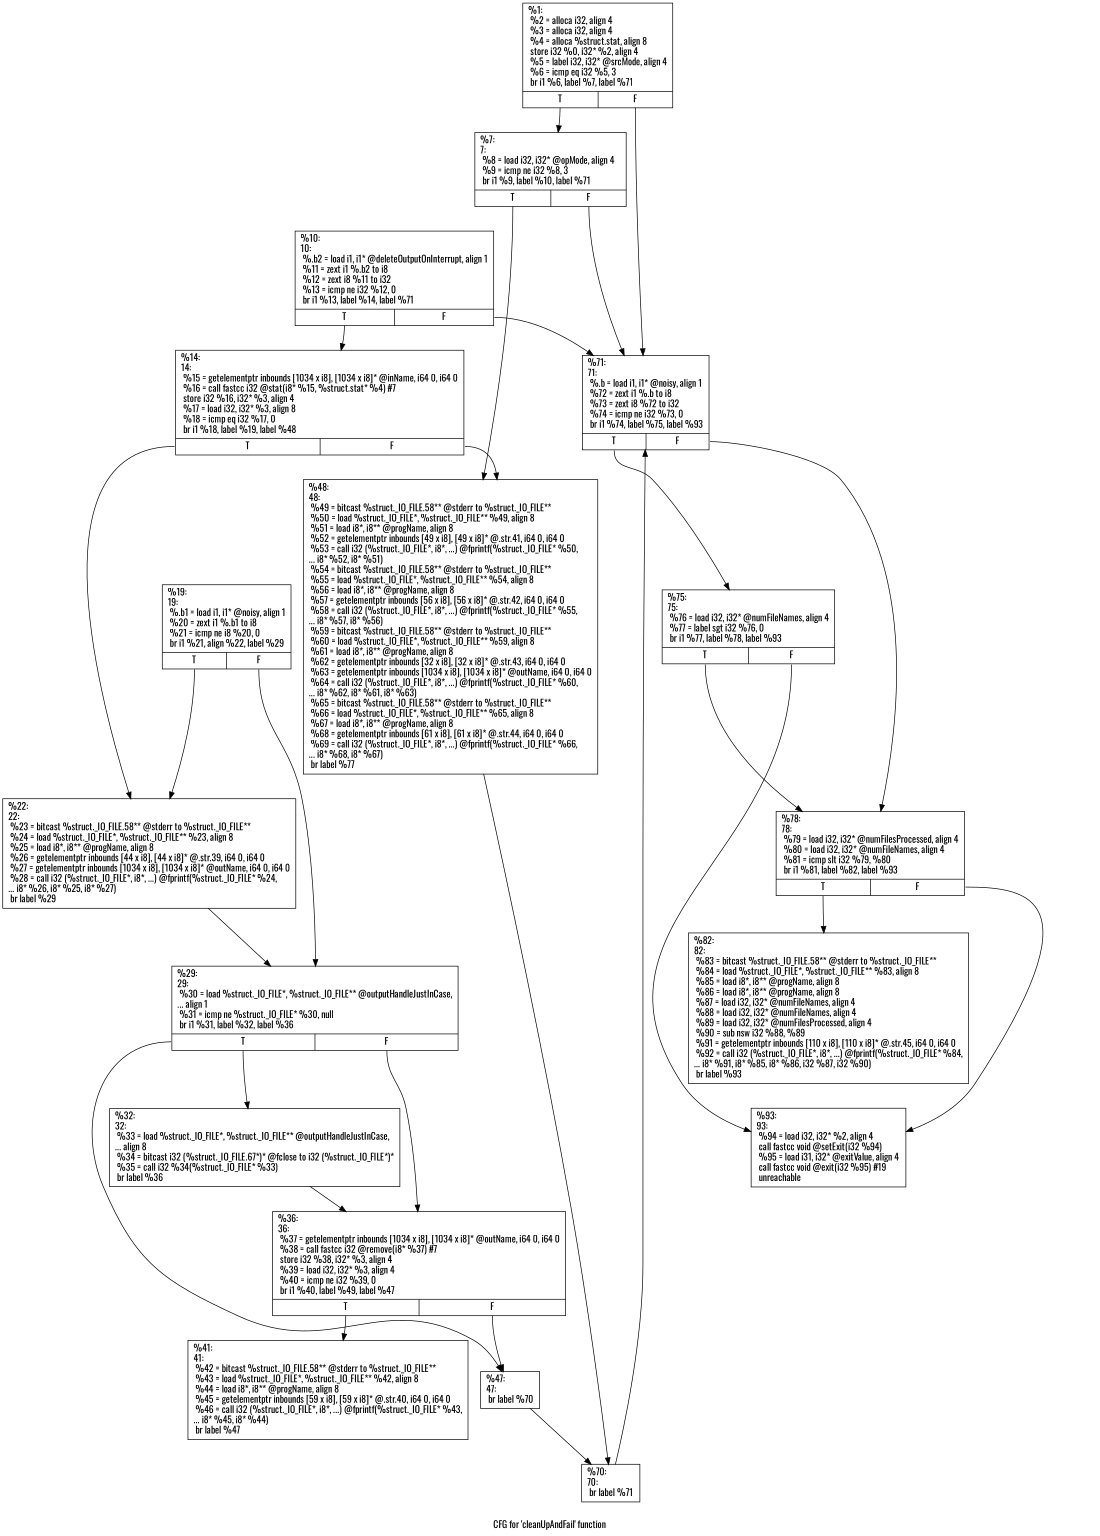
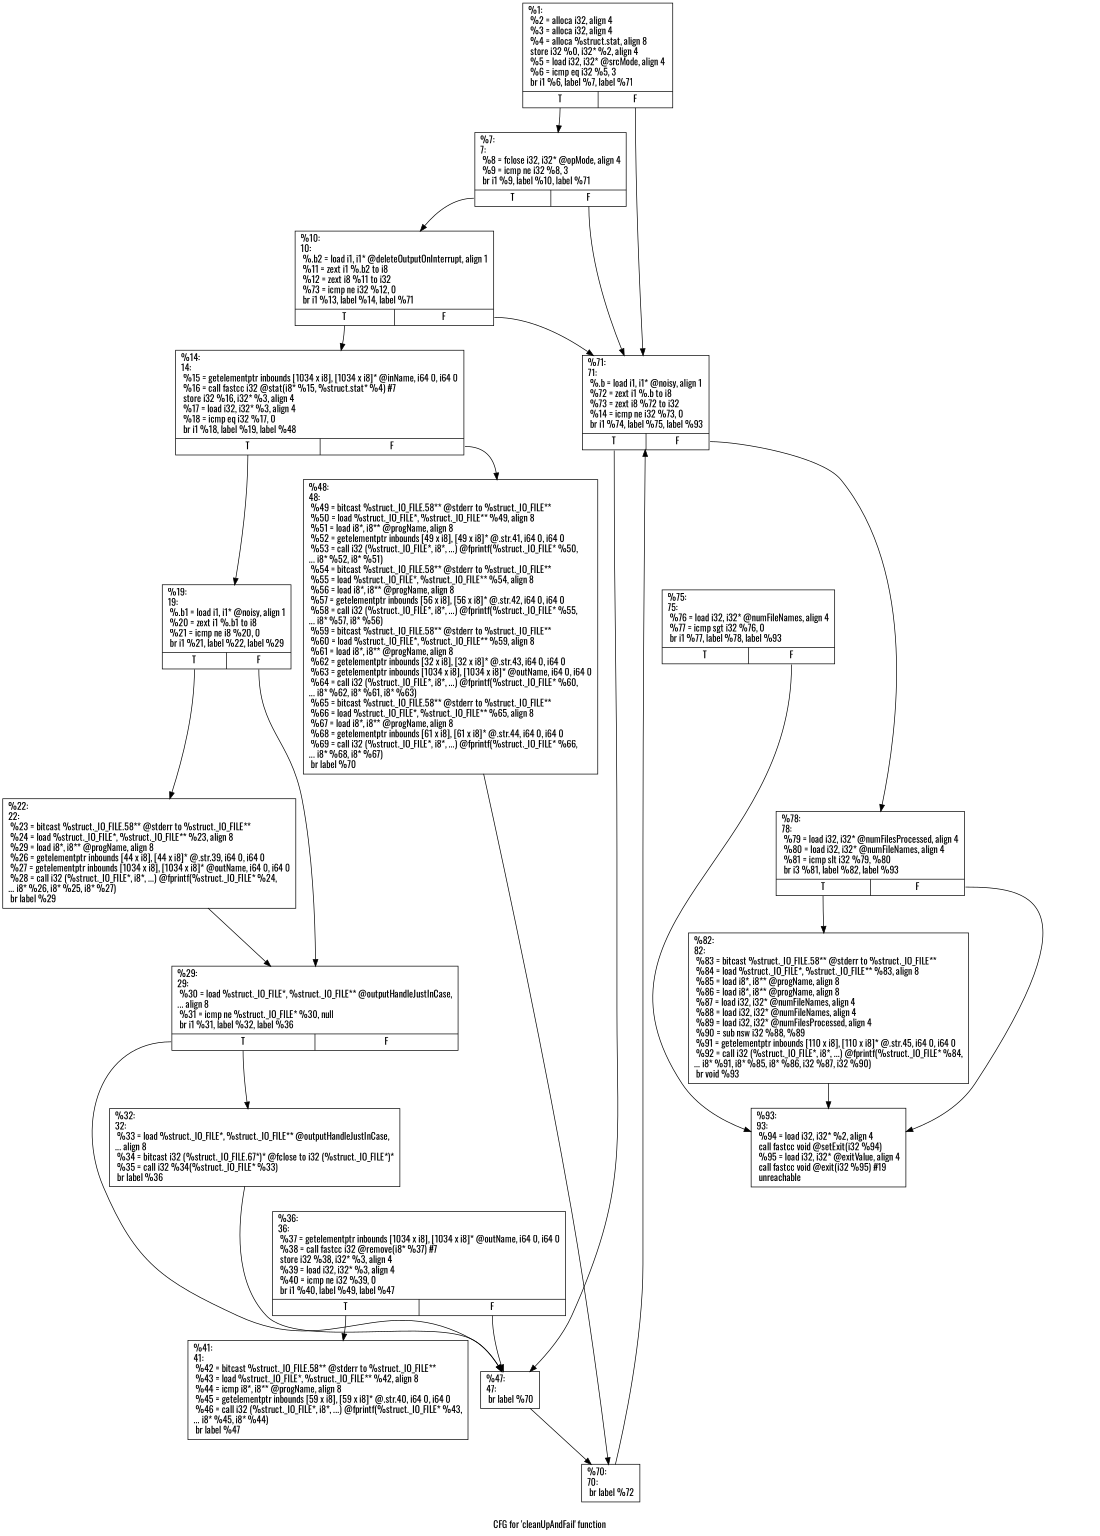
(598, 62) -> (597, 62)
(547, 161) -> (551, 161)
(349, 290) -> (349, 290)
(504, 340) -> (446, 207)
(239, 409) -> (239, 409)
(636, 415) -> (636, 415)
(677, 509) -> (617, 918)
(89, 598) -> (244, 517)
(716, 629) -> (716, 629)
(226, 644) -> (226, 644)
(735, 746) -> none
(332, 765) -> (333, 765)
(81, 848) -> (81, 848)
(840, 871) -> (840, 871)
(193, 1005) -> (193, 1005)
(718, 1075) -> (717, 1075)
none -> (829, 1092)
(409, 1126) -> none
(828, 1158) -> (829, 1158)
(325, 1197) -> (357, 1332)
(266, 1390) -> (268, 1390)
(610, 1493) -> (611, 1493)
